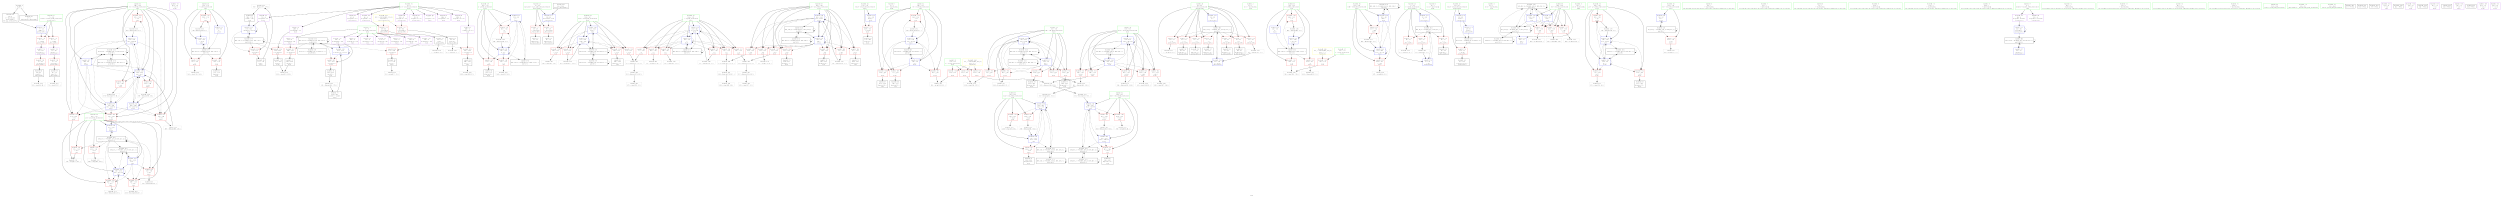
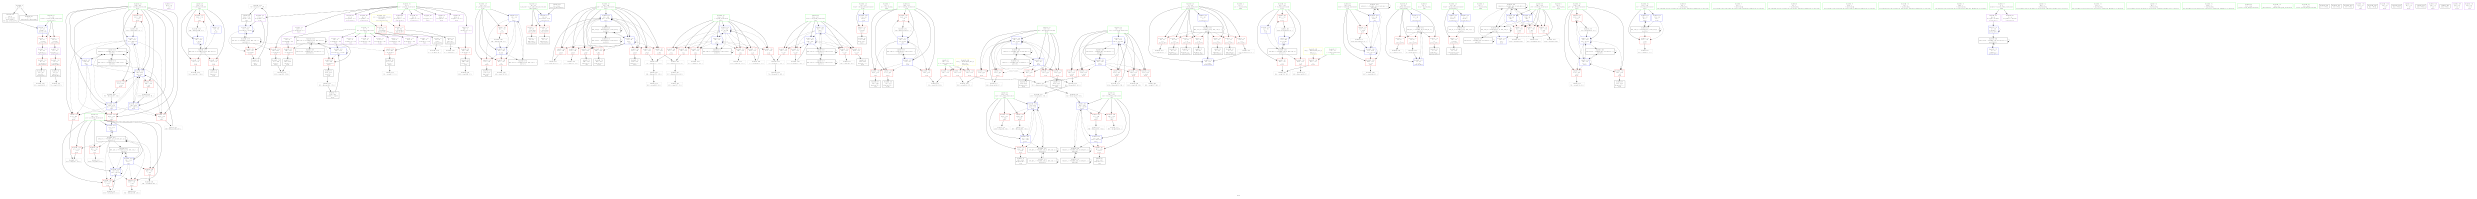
none -> (1657, 18)
(1464, 23) -> (1459, 12)
(634, 84) -> none
